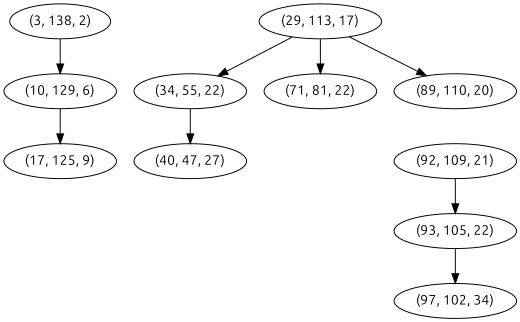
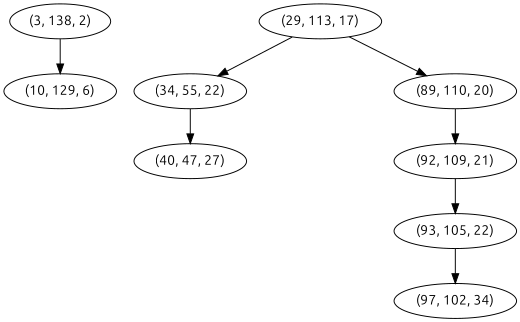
(320, 91) -> none
none -> (455, 121)
(60, 161) -> none
